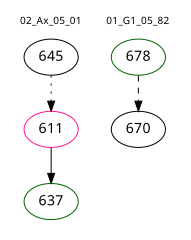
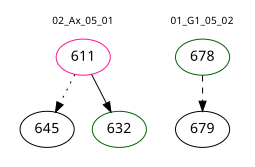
(138, 22) -> (203, 22)
(51, 88) -> (67, 89)
(138, 129) -> (203, 129)
(51, 202) -> (119, 129)
